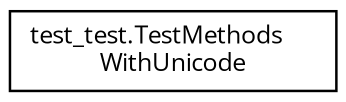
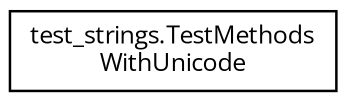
(173, 51) -> (173, 51)
